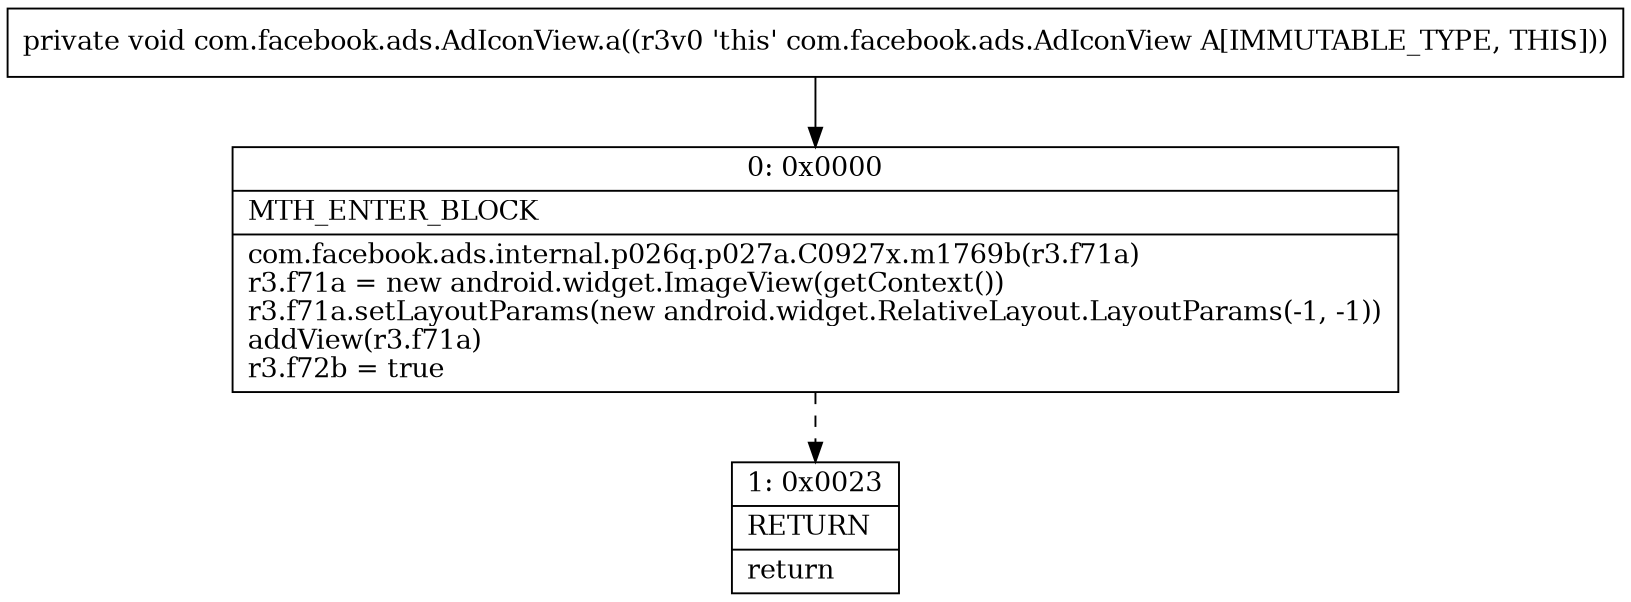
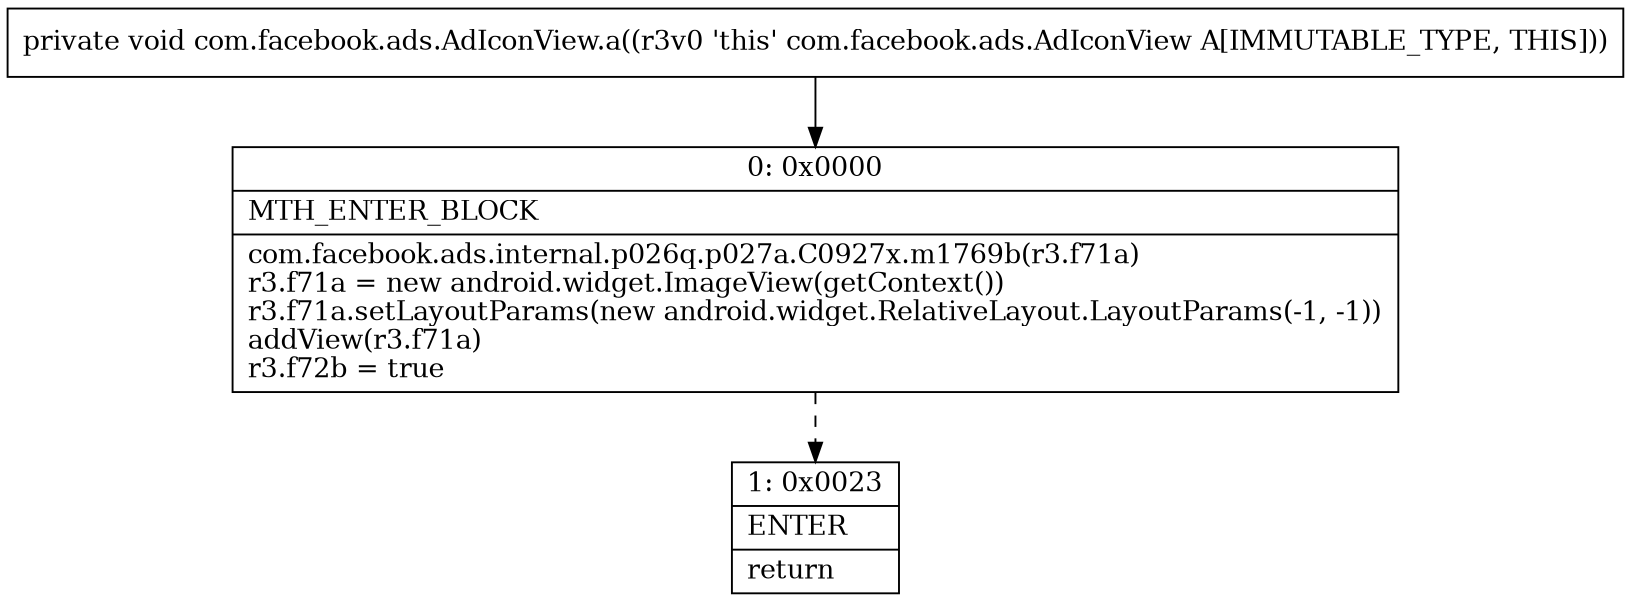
(809, 527) -> (797, 527)
